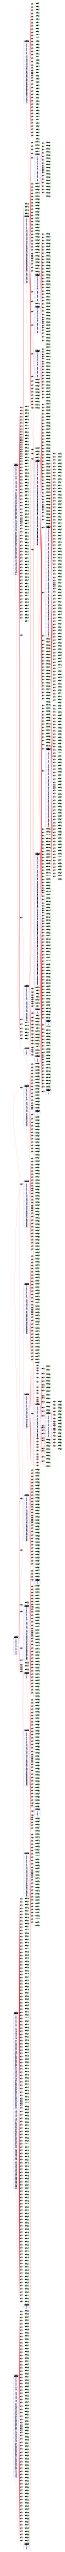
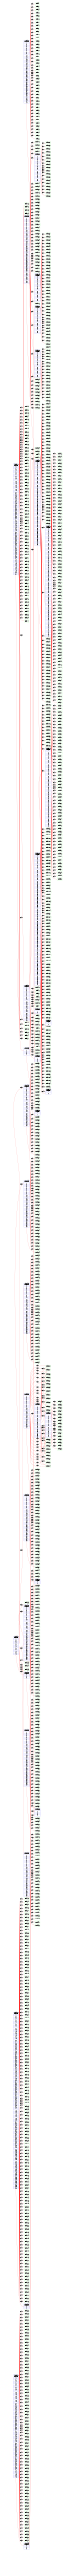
(19, 1536) -> none
